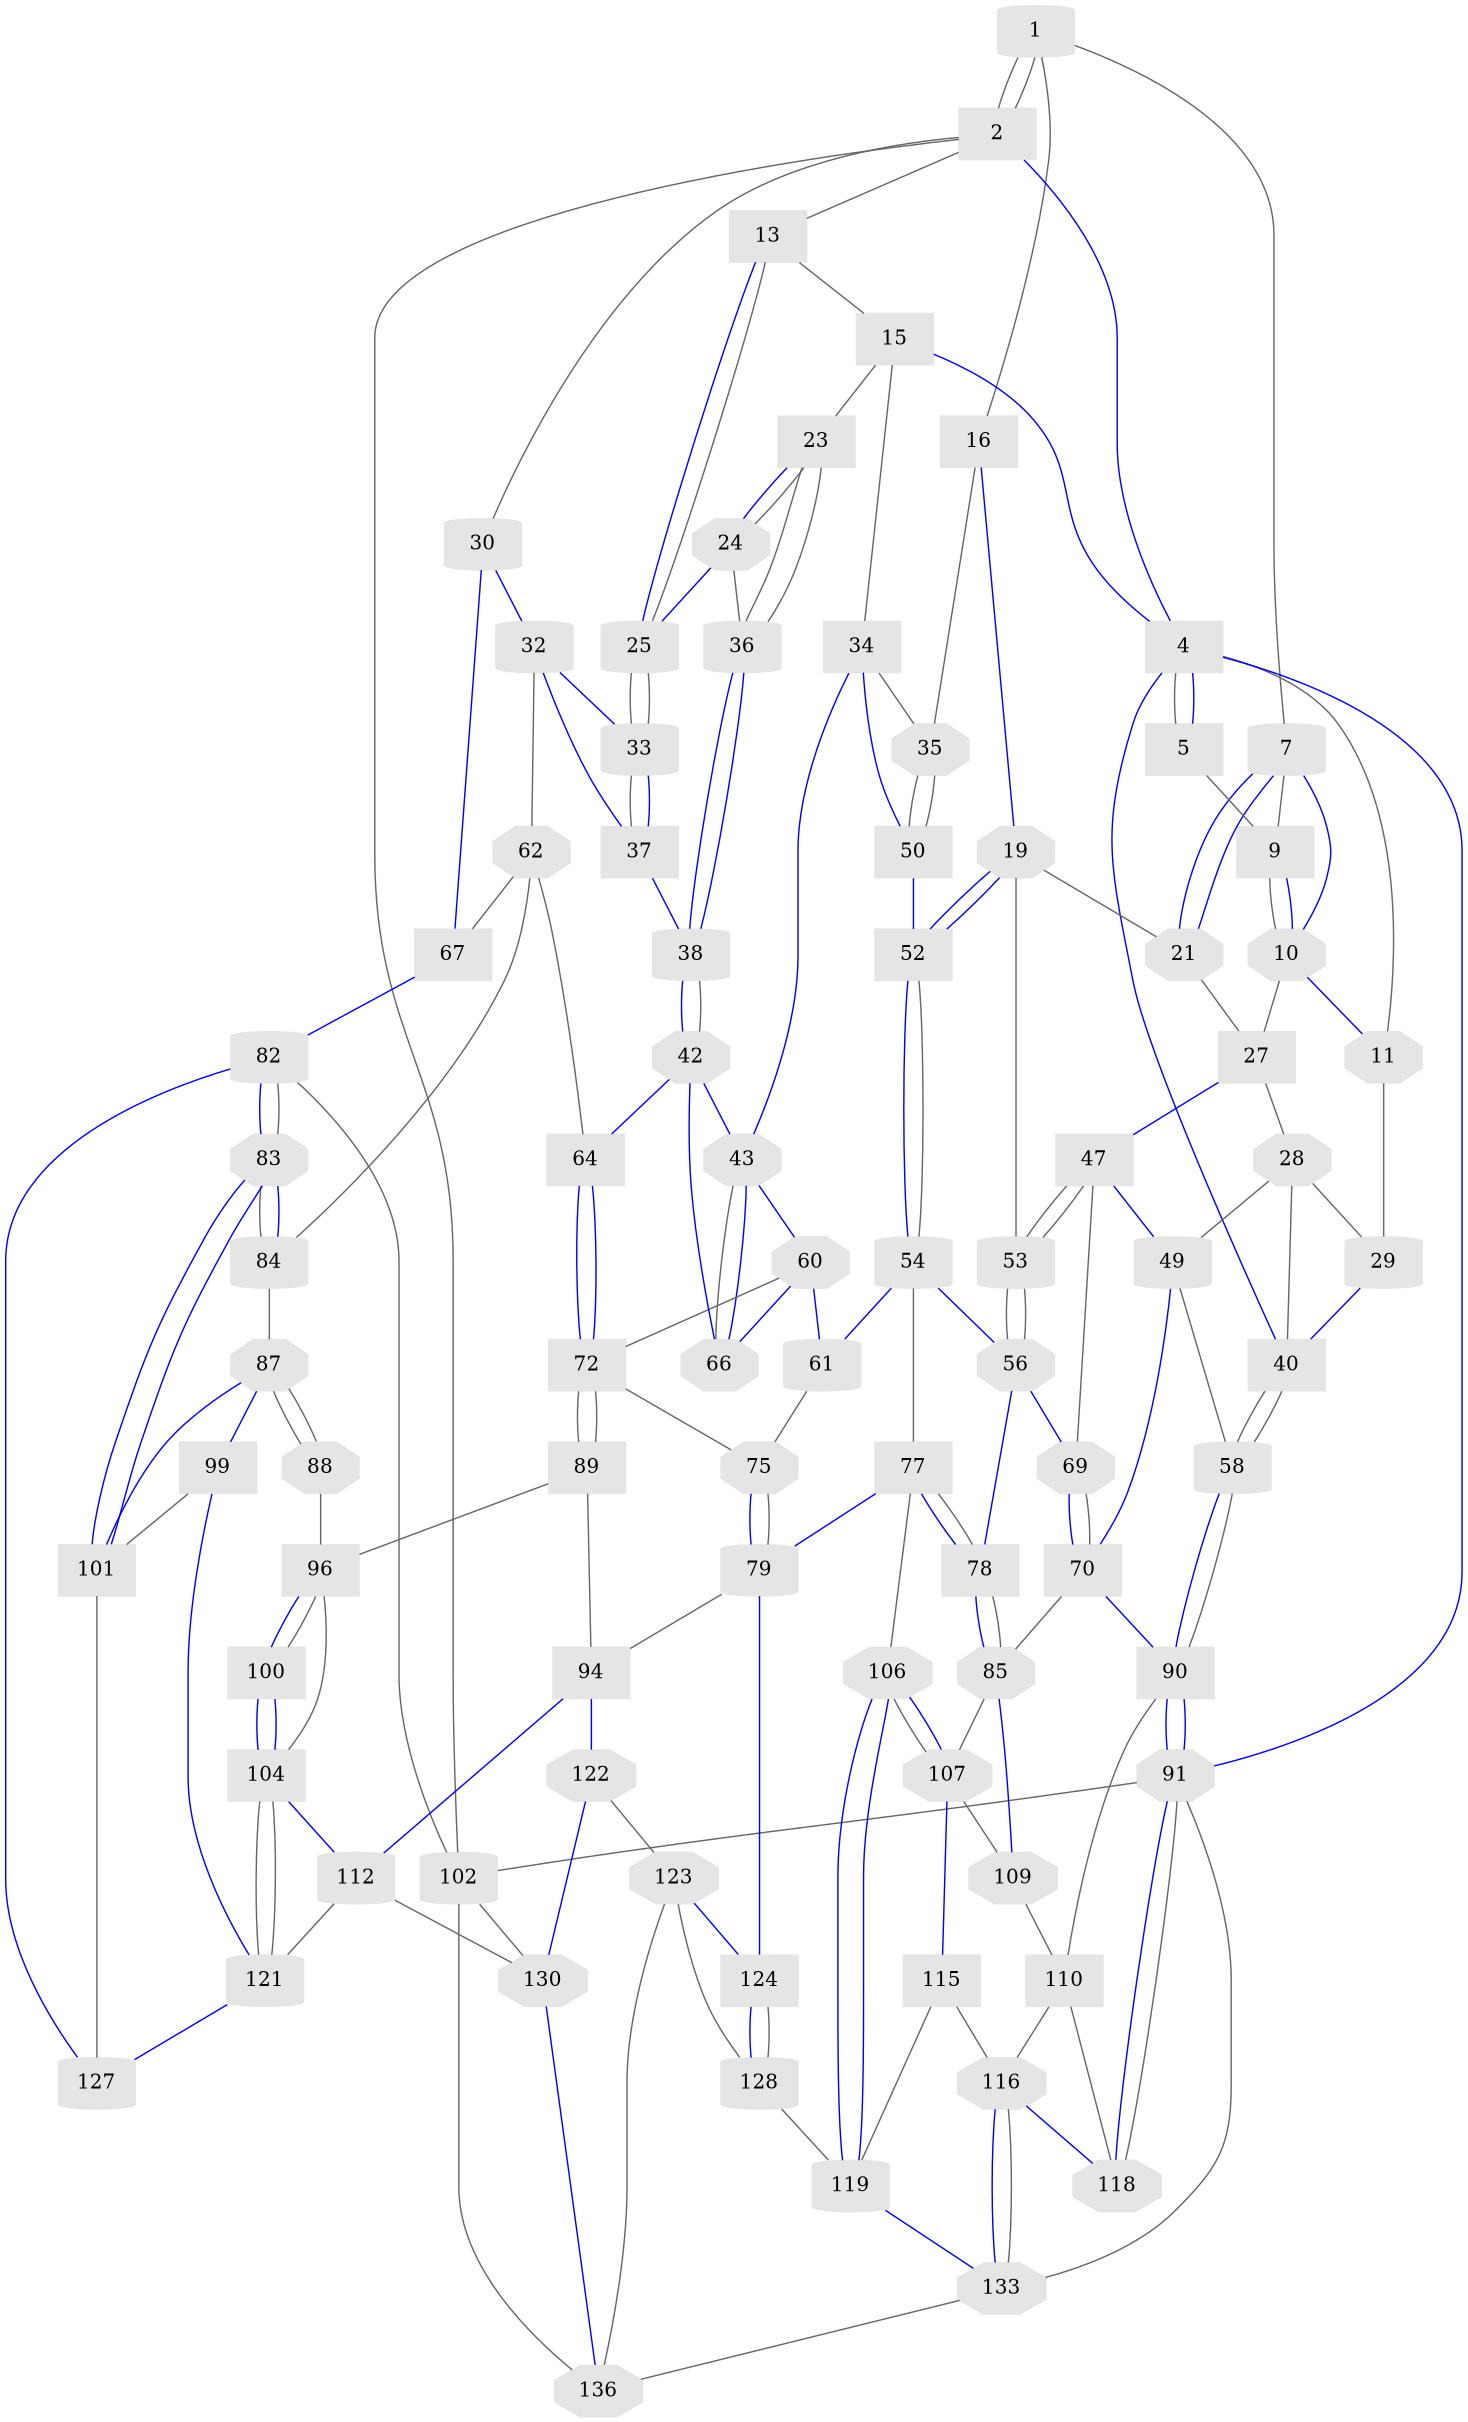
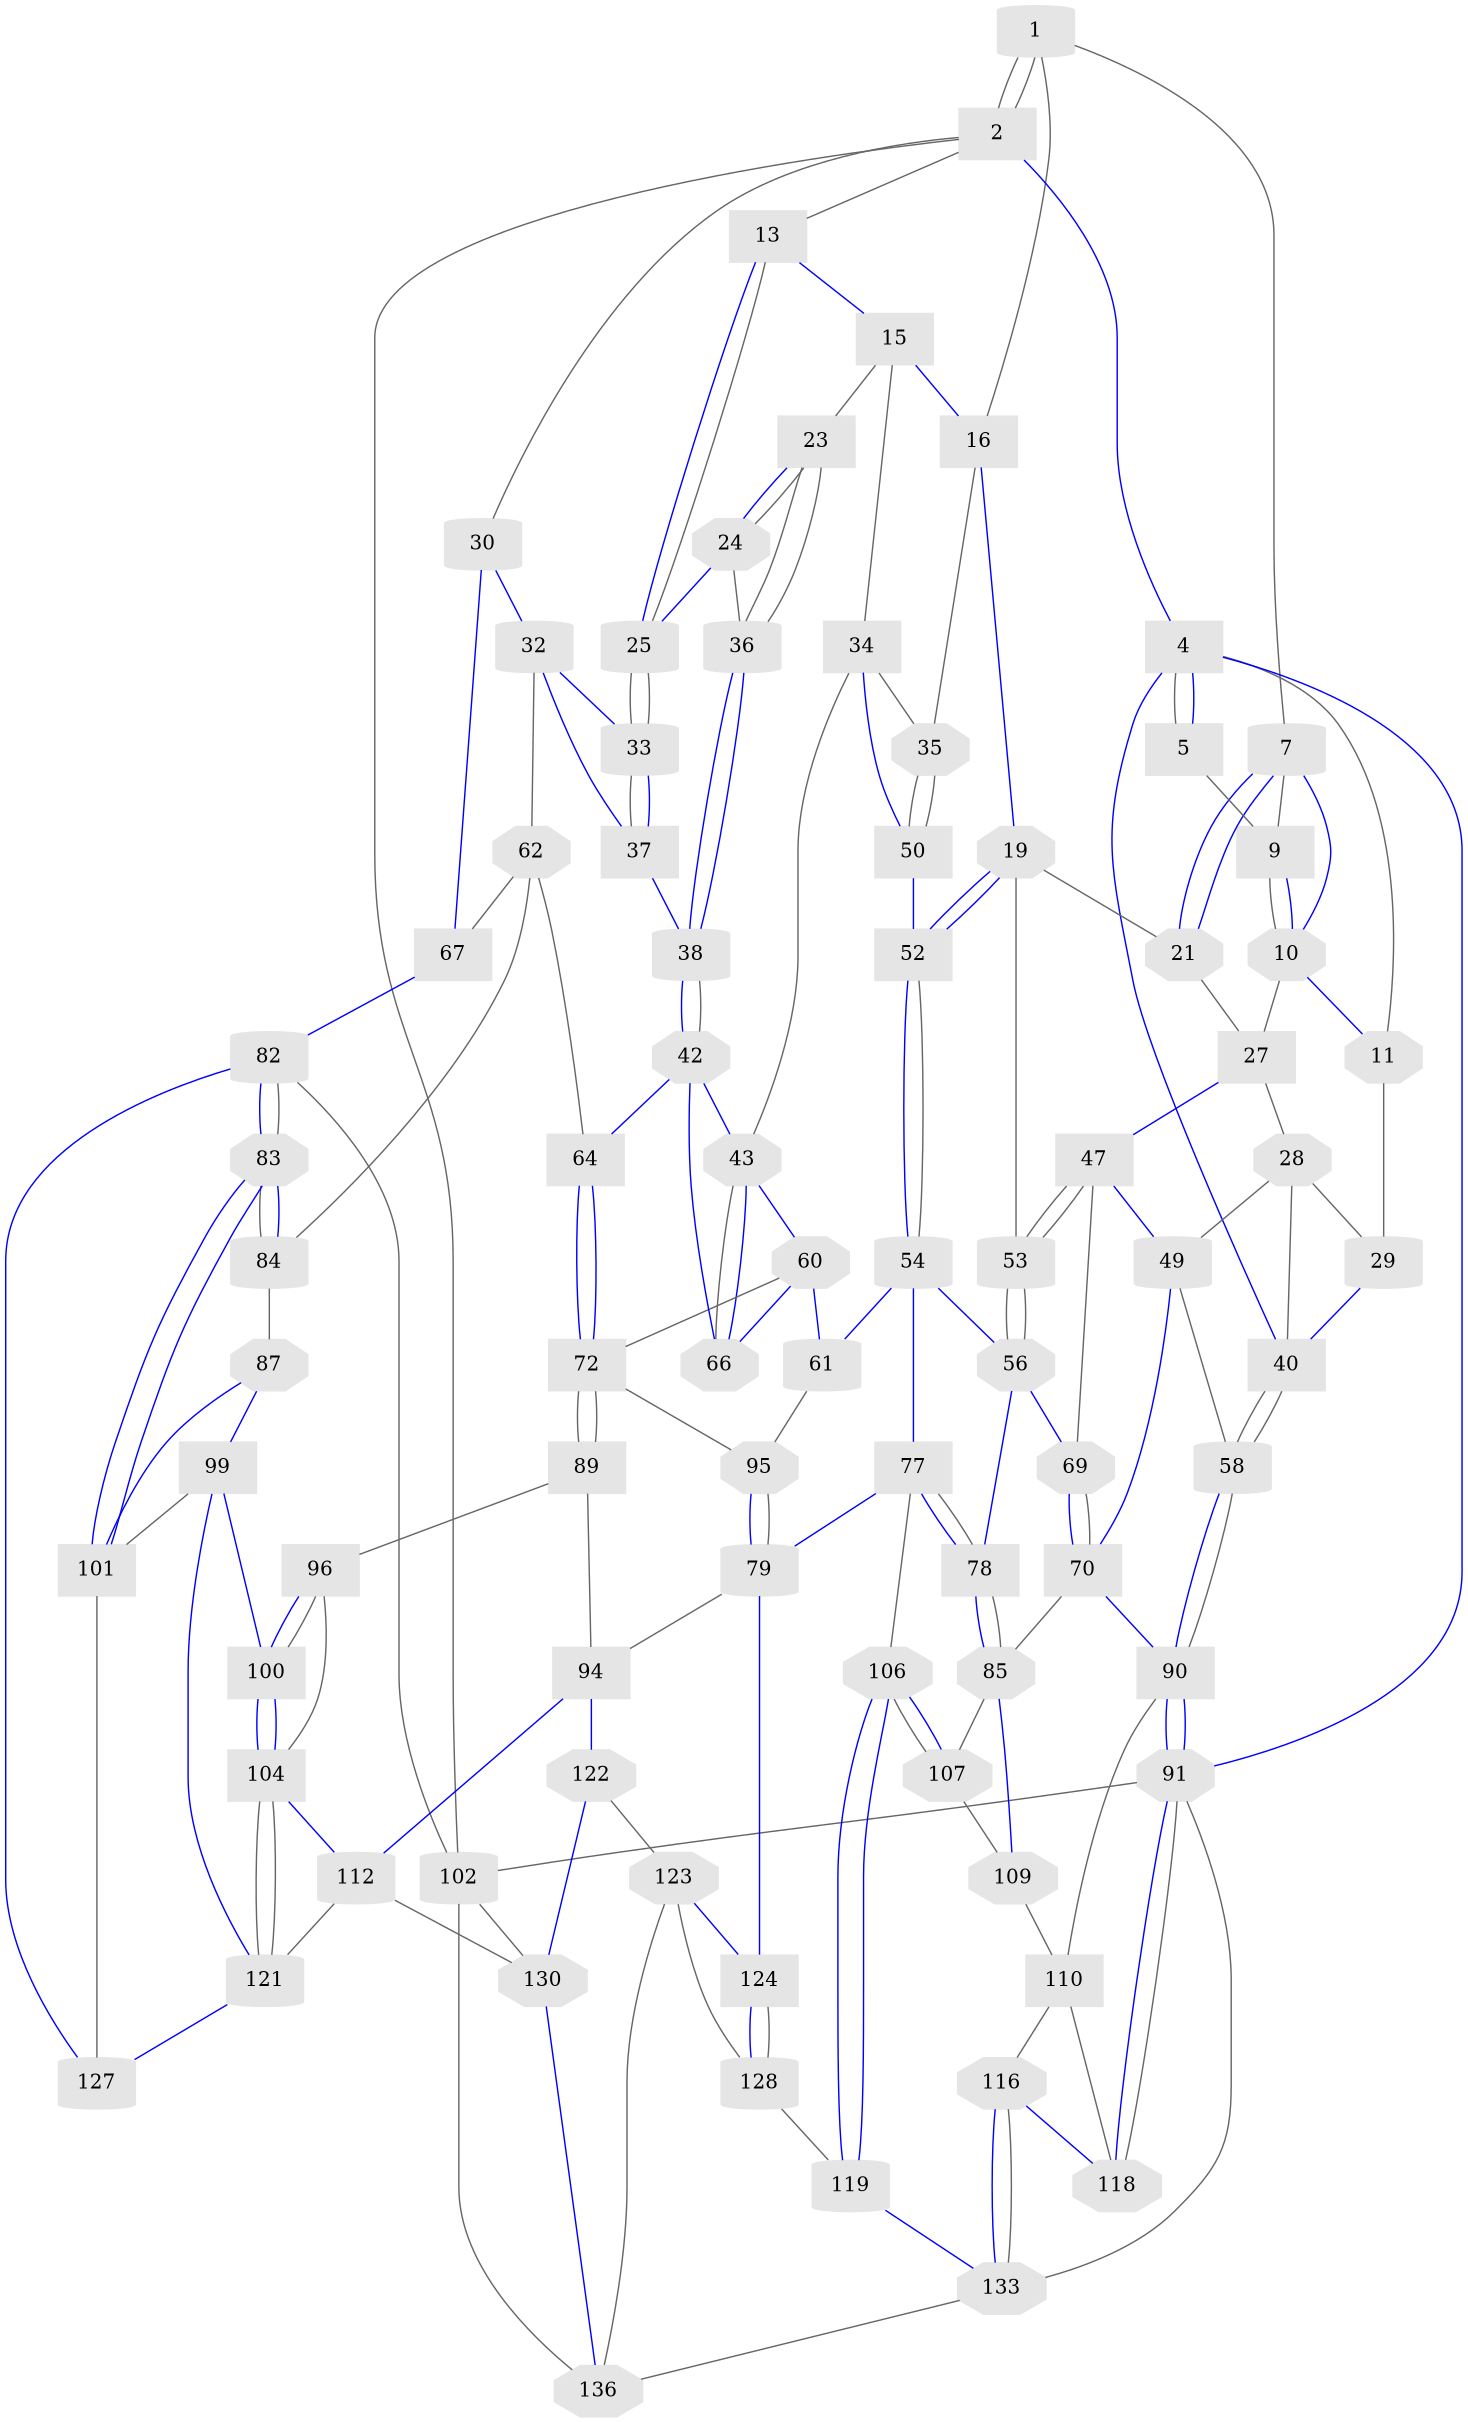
(832, 288) -> (832, 288)
(1061, 471) -> (937, 391)
(798, 903) -> (798, 903)
(913, 1365) -> (913, 1365)
(321, 1468) -> none
(760, 1468) -> (760, 1468)
none -> (242, 1570)
(942, 1981) -> none
